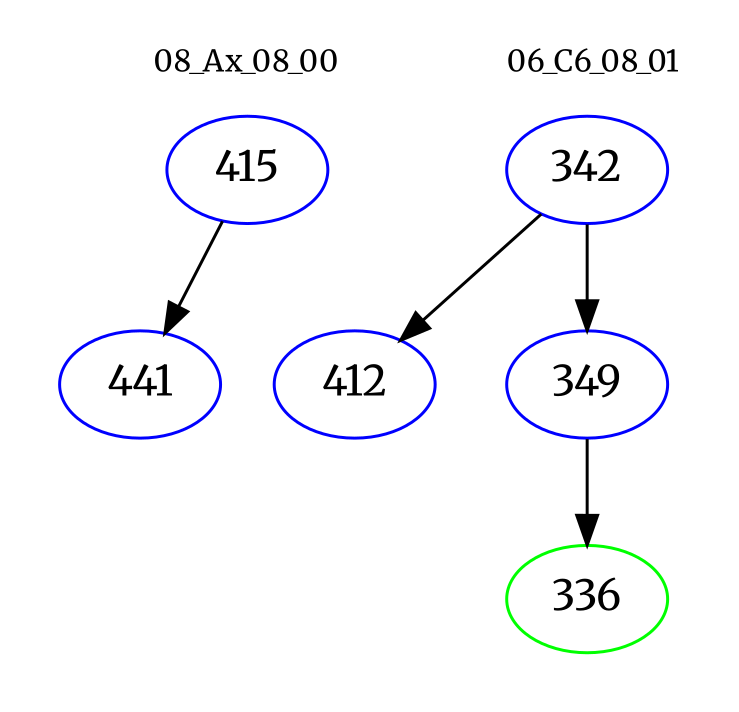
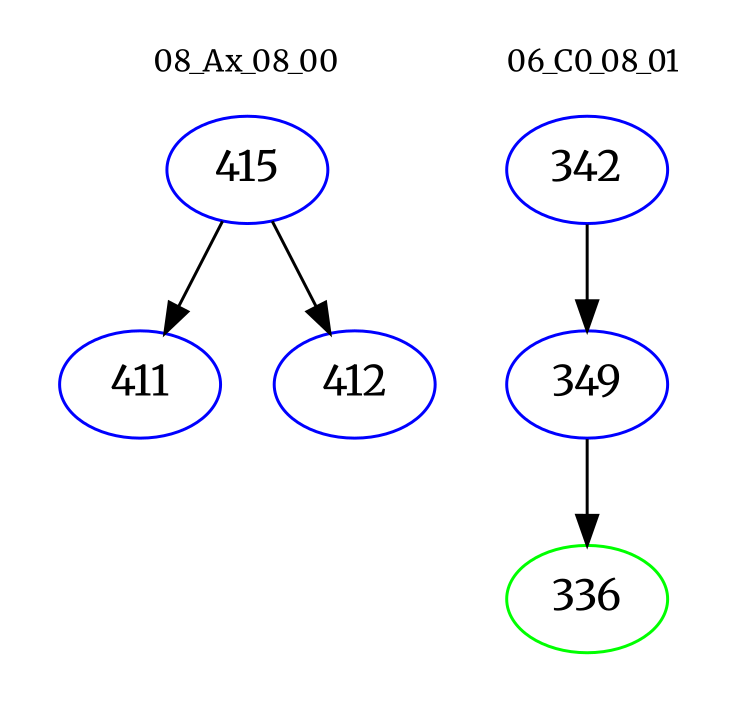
(593, 64) -> (593, 64)
(503, 249) -> (294, 264)
(140, 384) -> (140, 384)
